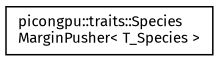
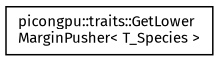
(109, 31) -> (109, 31)
